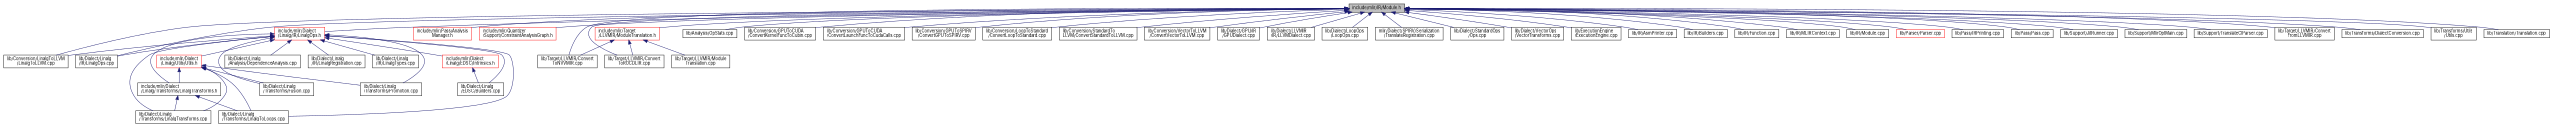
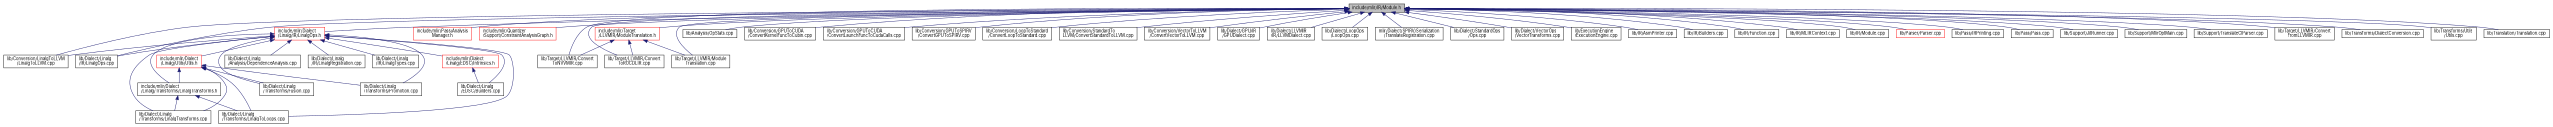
none -> (994, 13)
